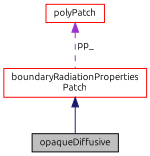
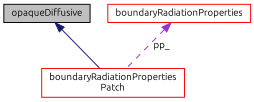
(75, 13) -> (179, 13)
(75, 120) -> (81, 49)
